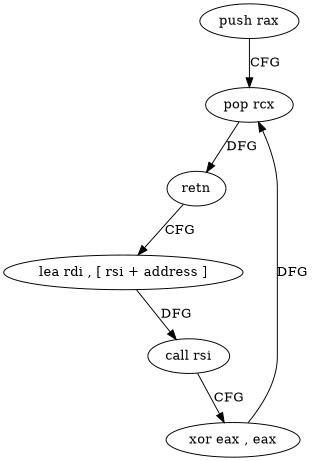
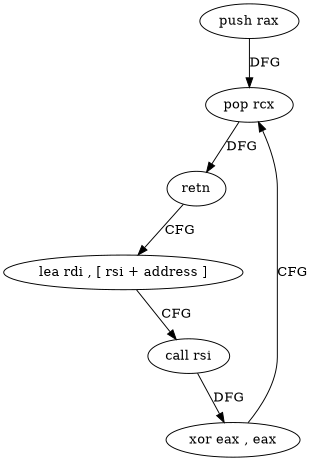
(265, 63) -> (265, 63)
(293, 272) -> (293, 272)
(177, 314) -> (177, 314)
(229, 398) -> (229, 398)
